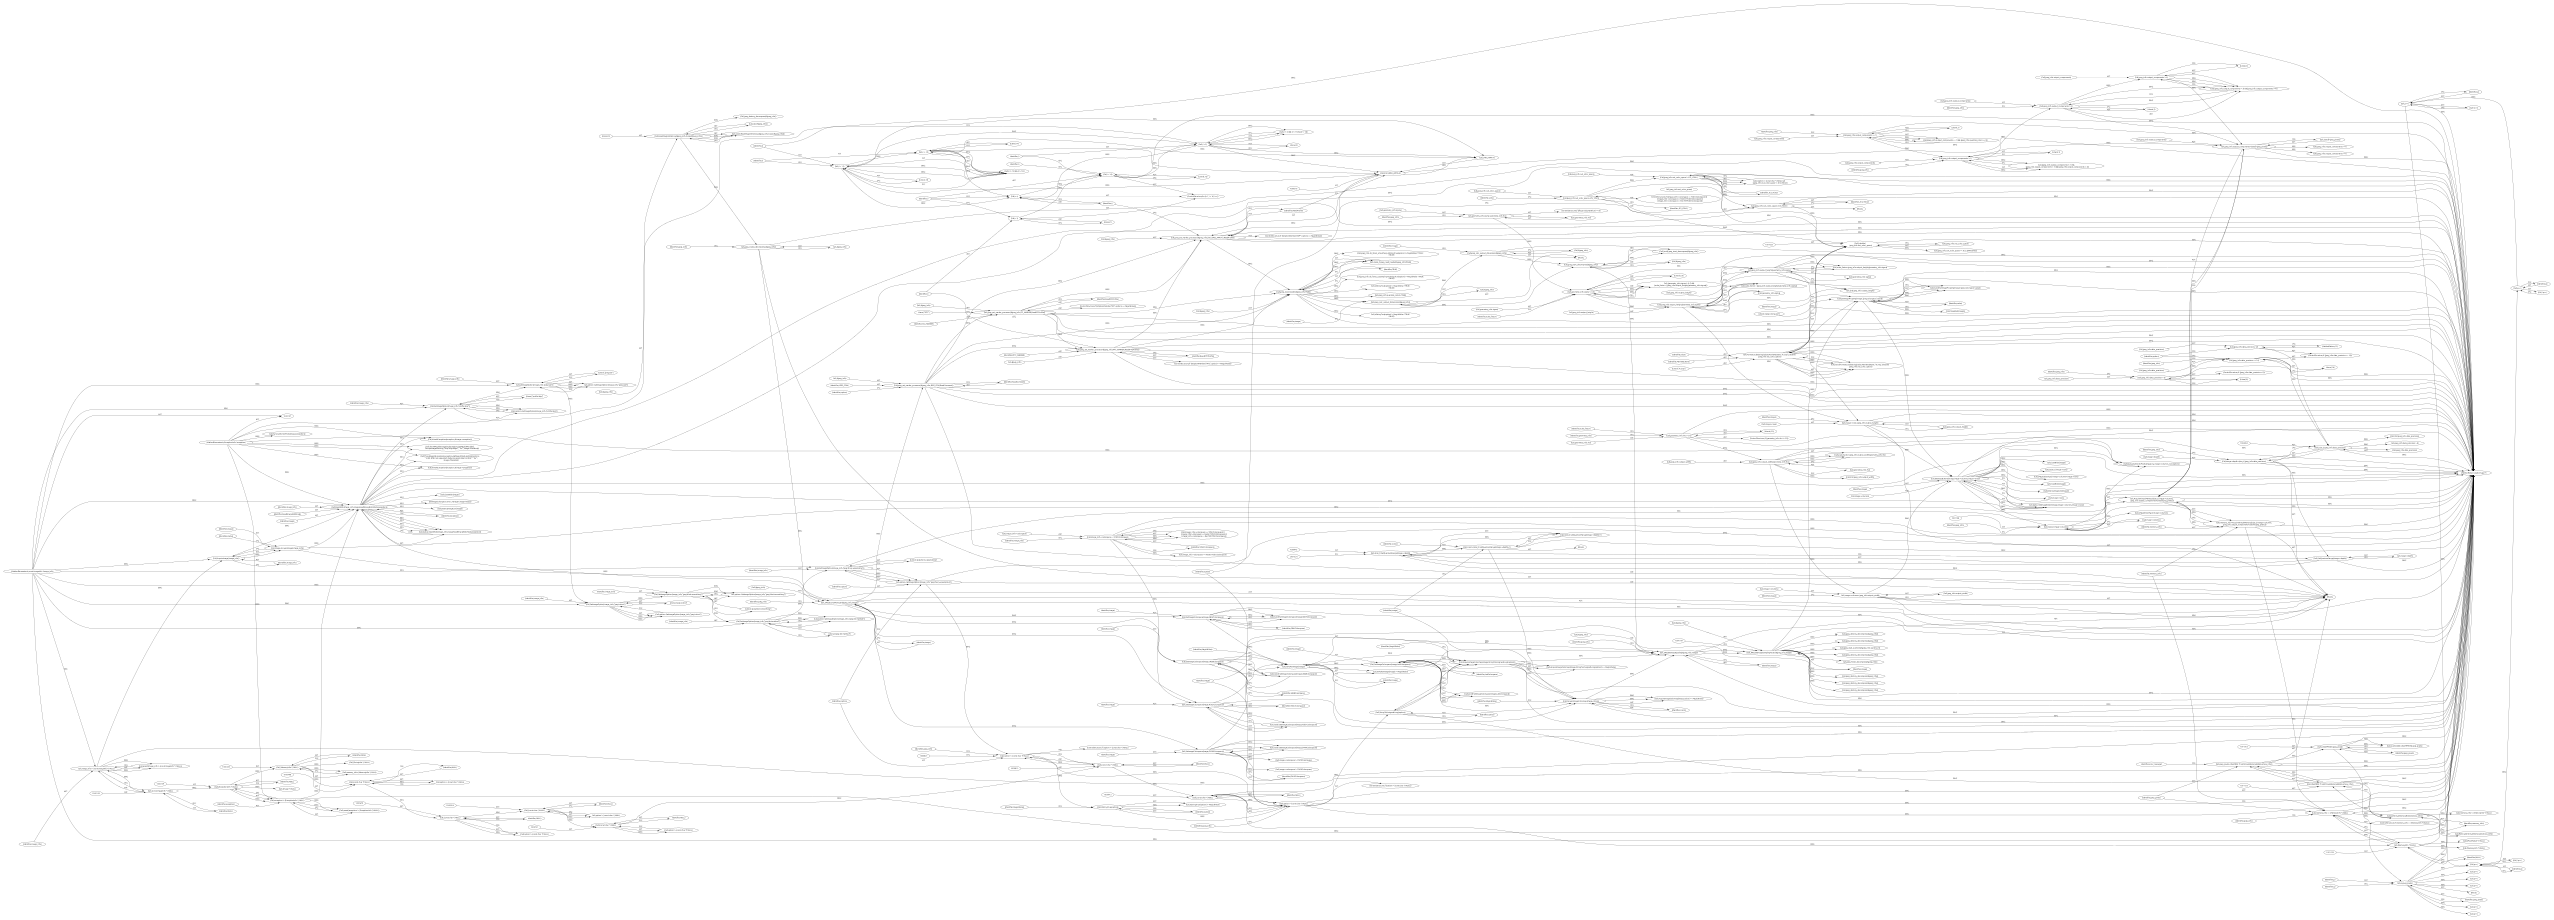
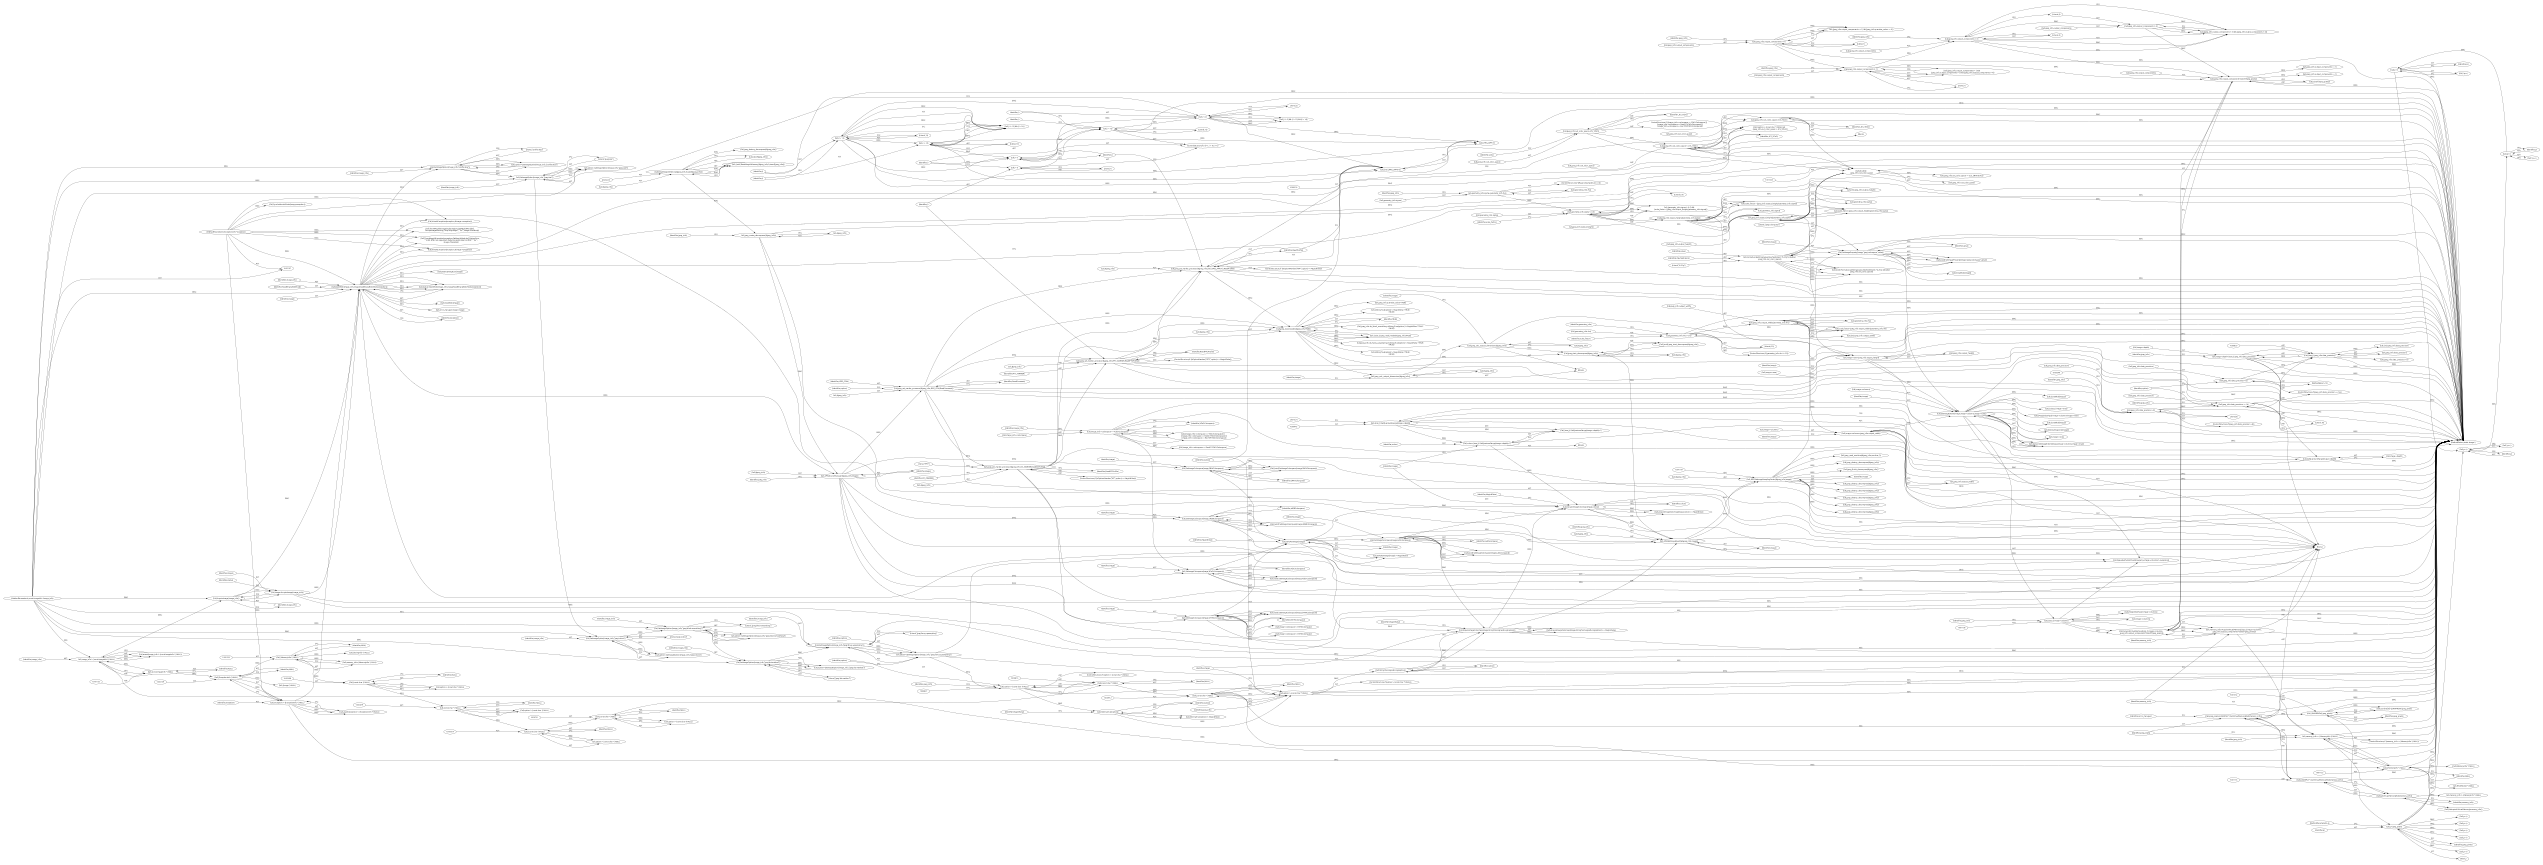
(2196, 64) -> (2006, 21)
none -> (2056, 373)
(450, 502) -> (450, 310)
(2330, 887) -> (2320, 823)
